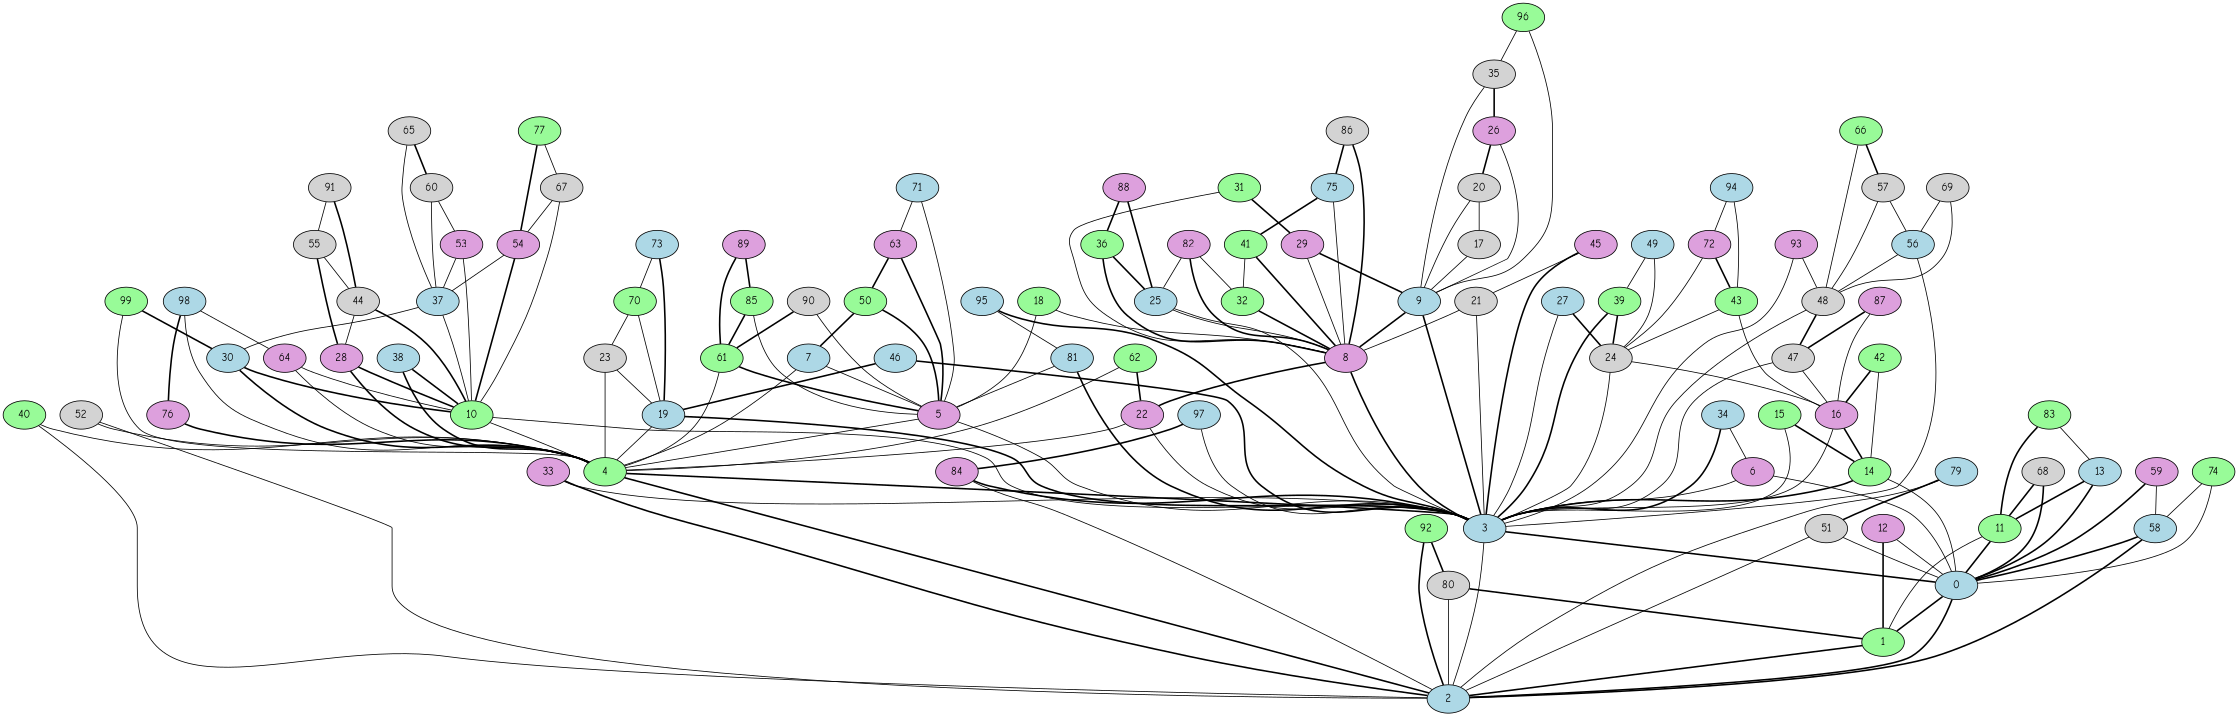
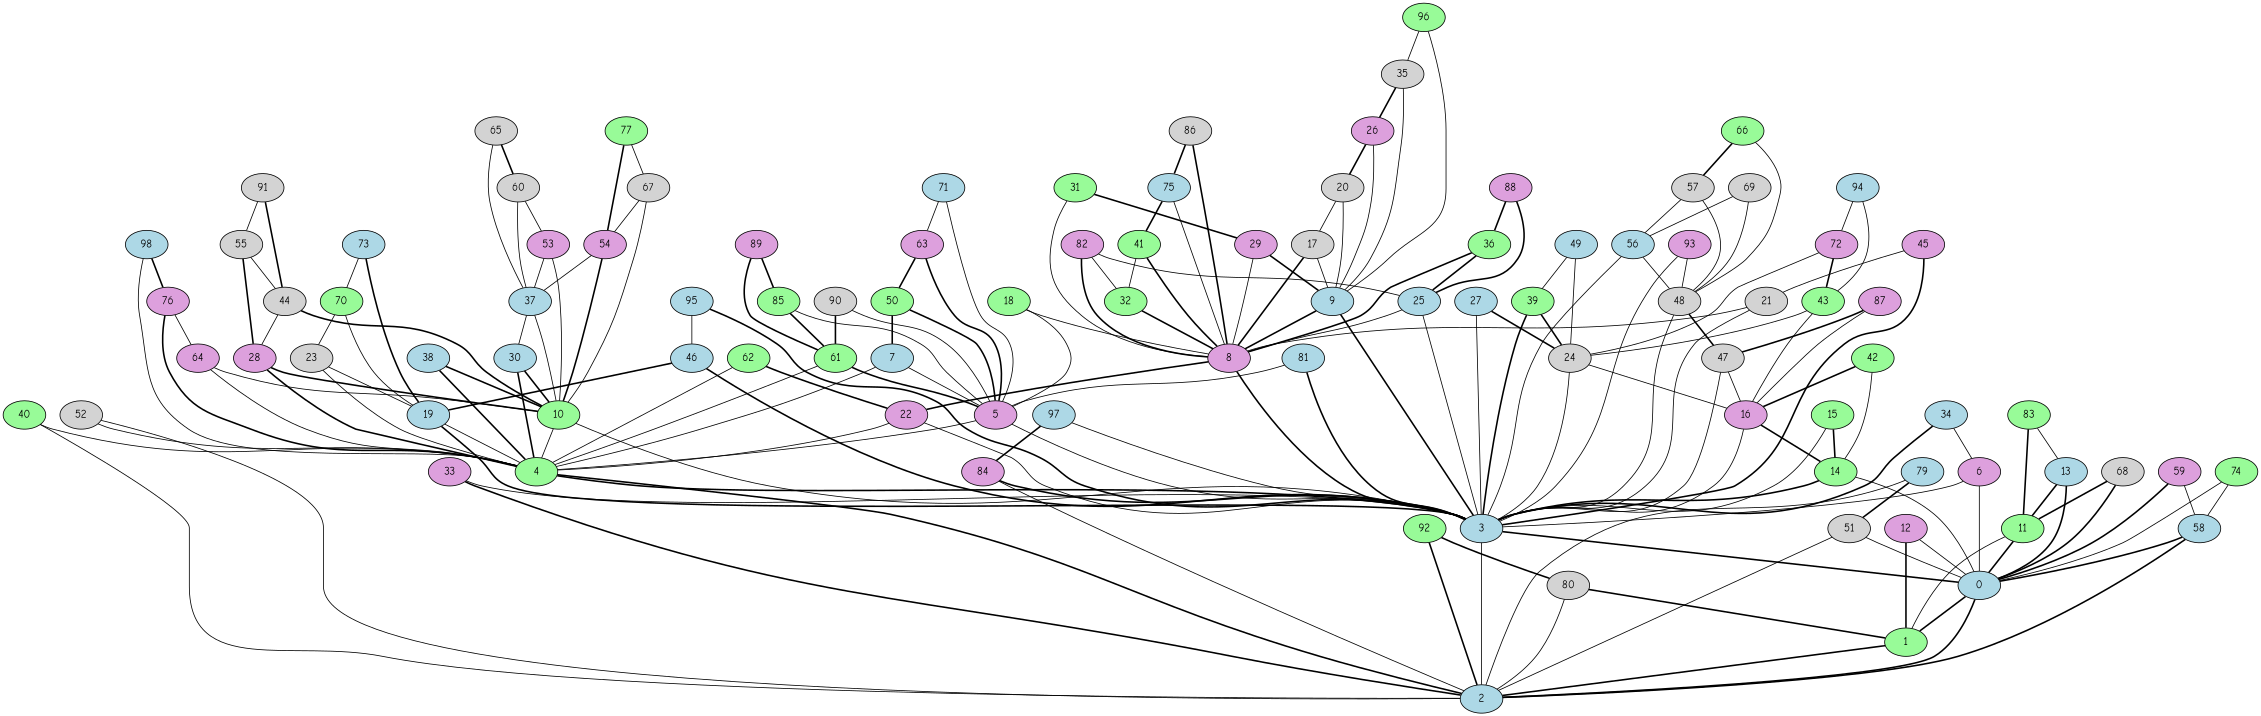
(126, 301) -> none
none -> (1271, 301)
(1026, 329) -> (692, 330)
(235, 330) -> (183, 330)
